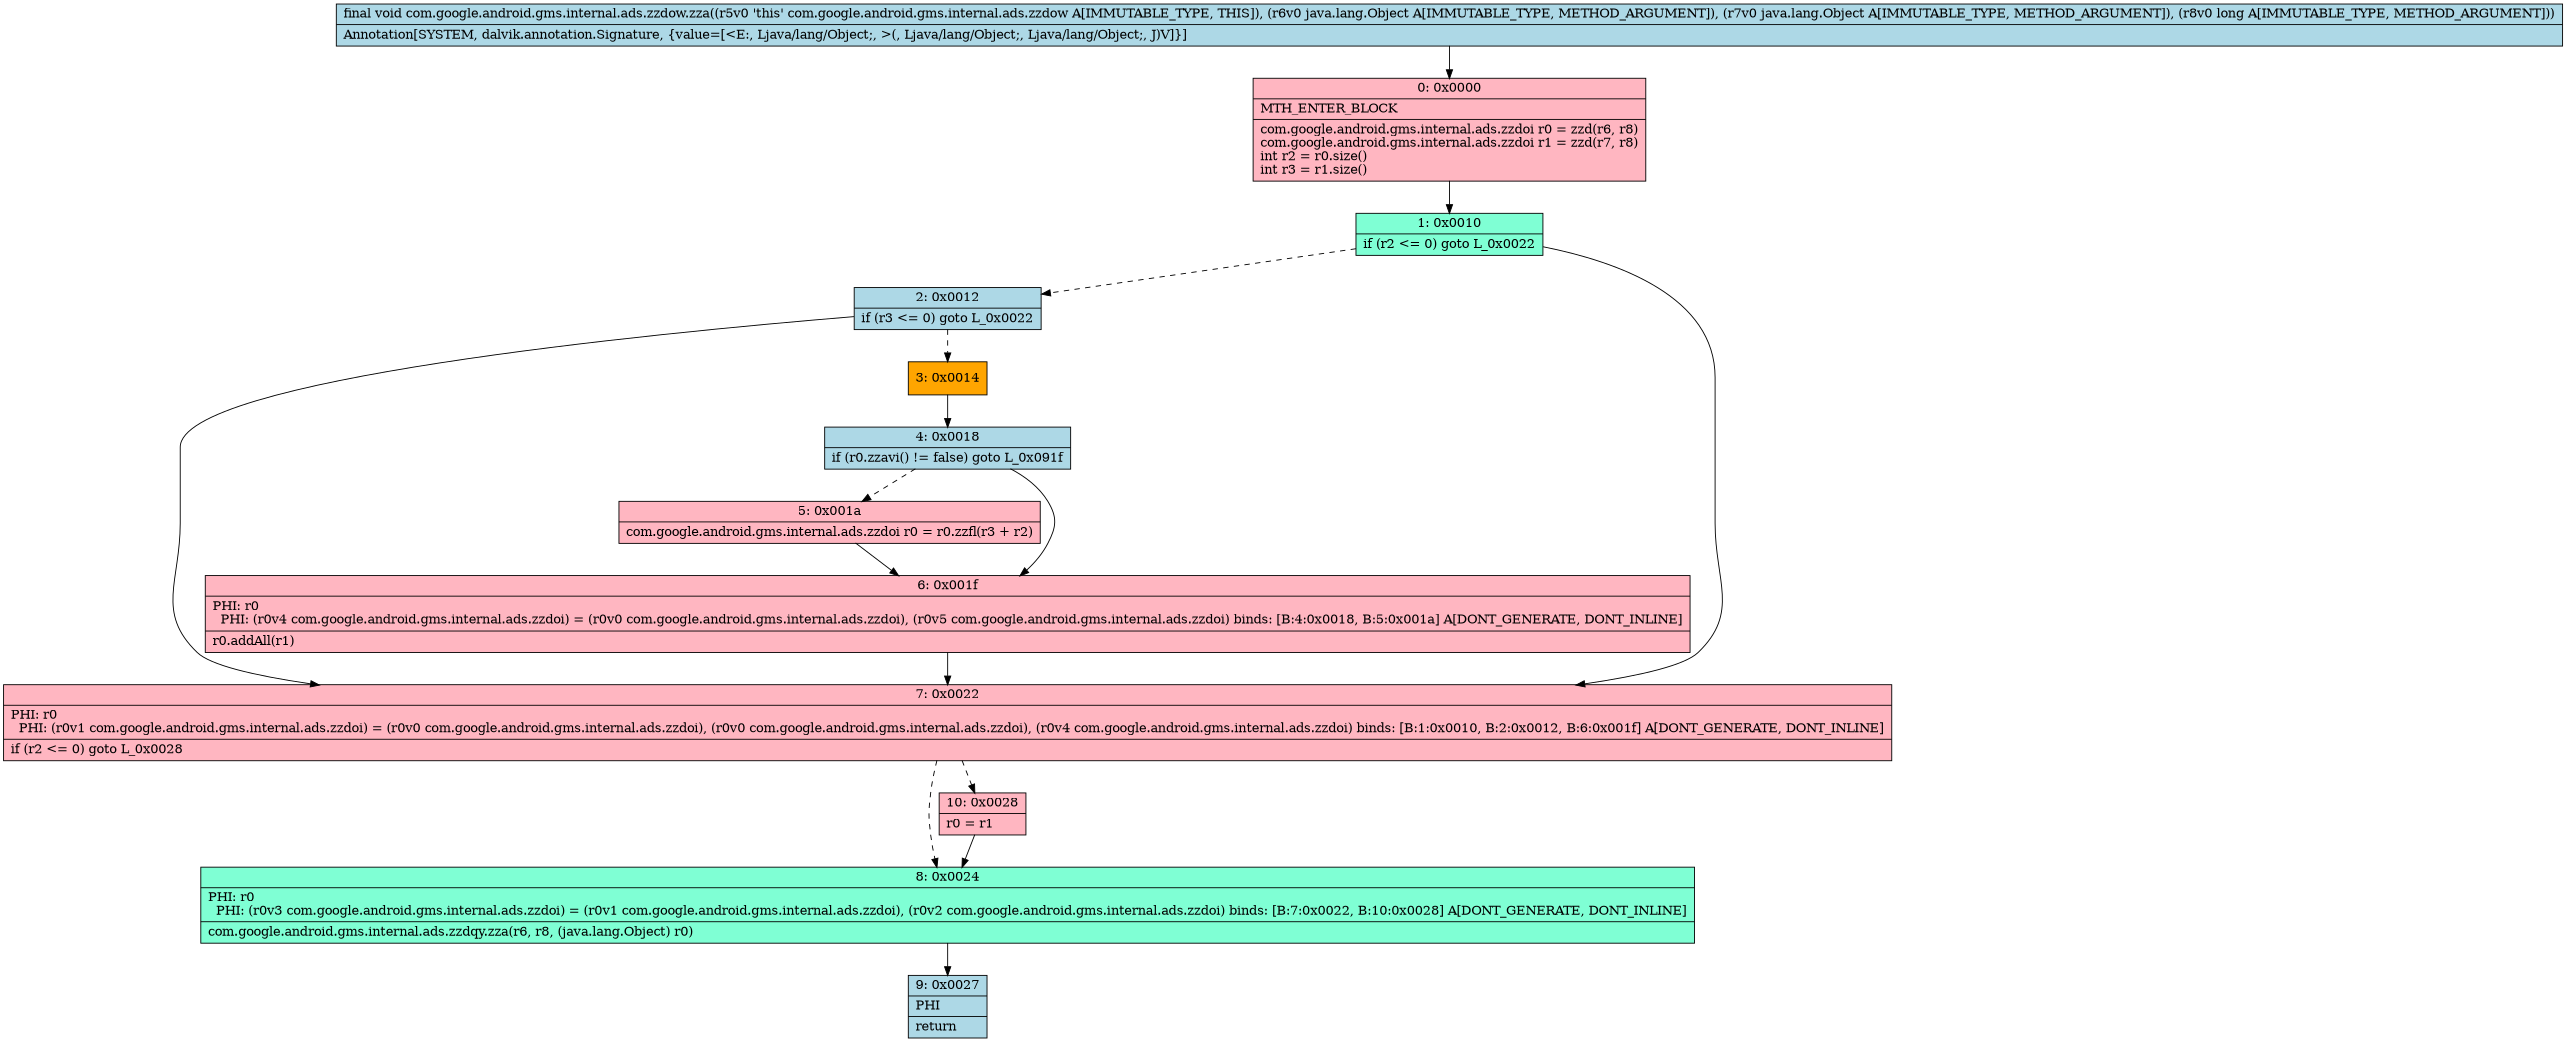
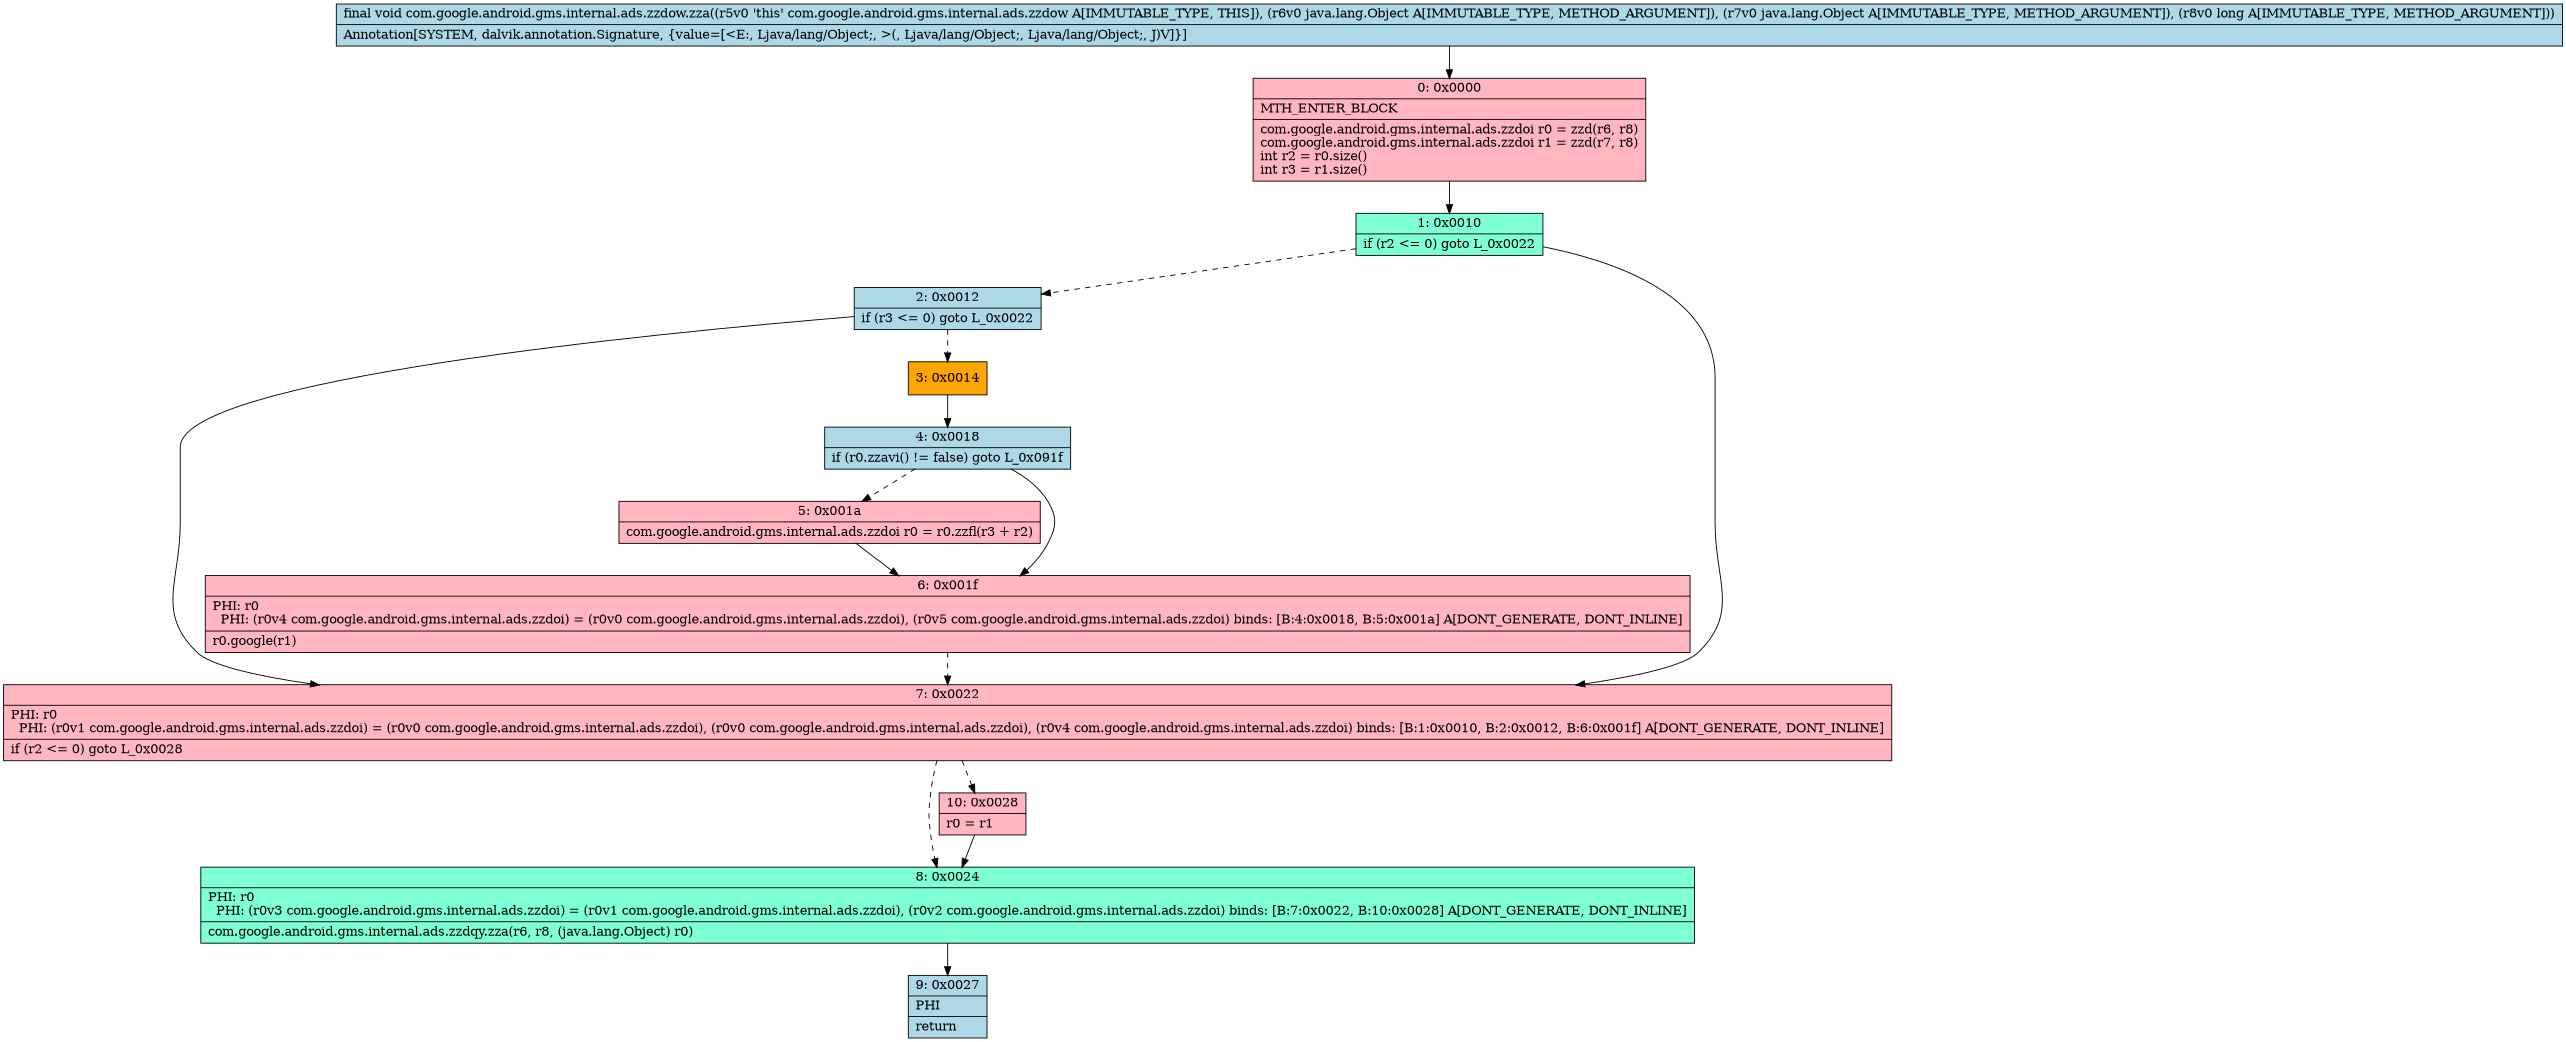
(254, 641) -> (254, 641)
(948, 664) -> (948, 664)
